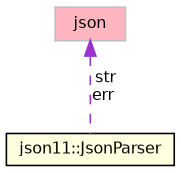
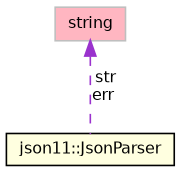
(90, 24) -> (90, 24)
